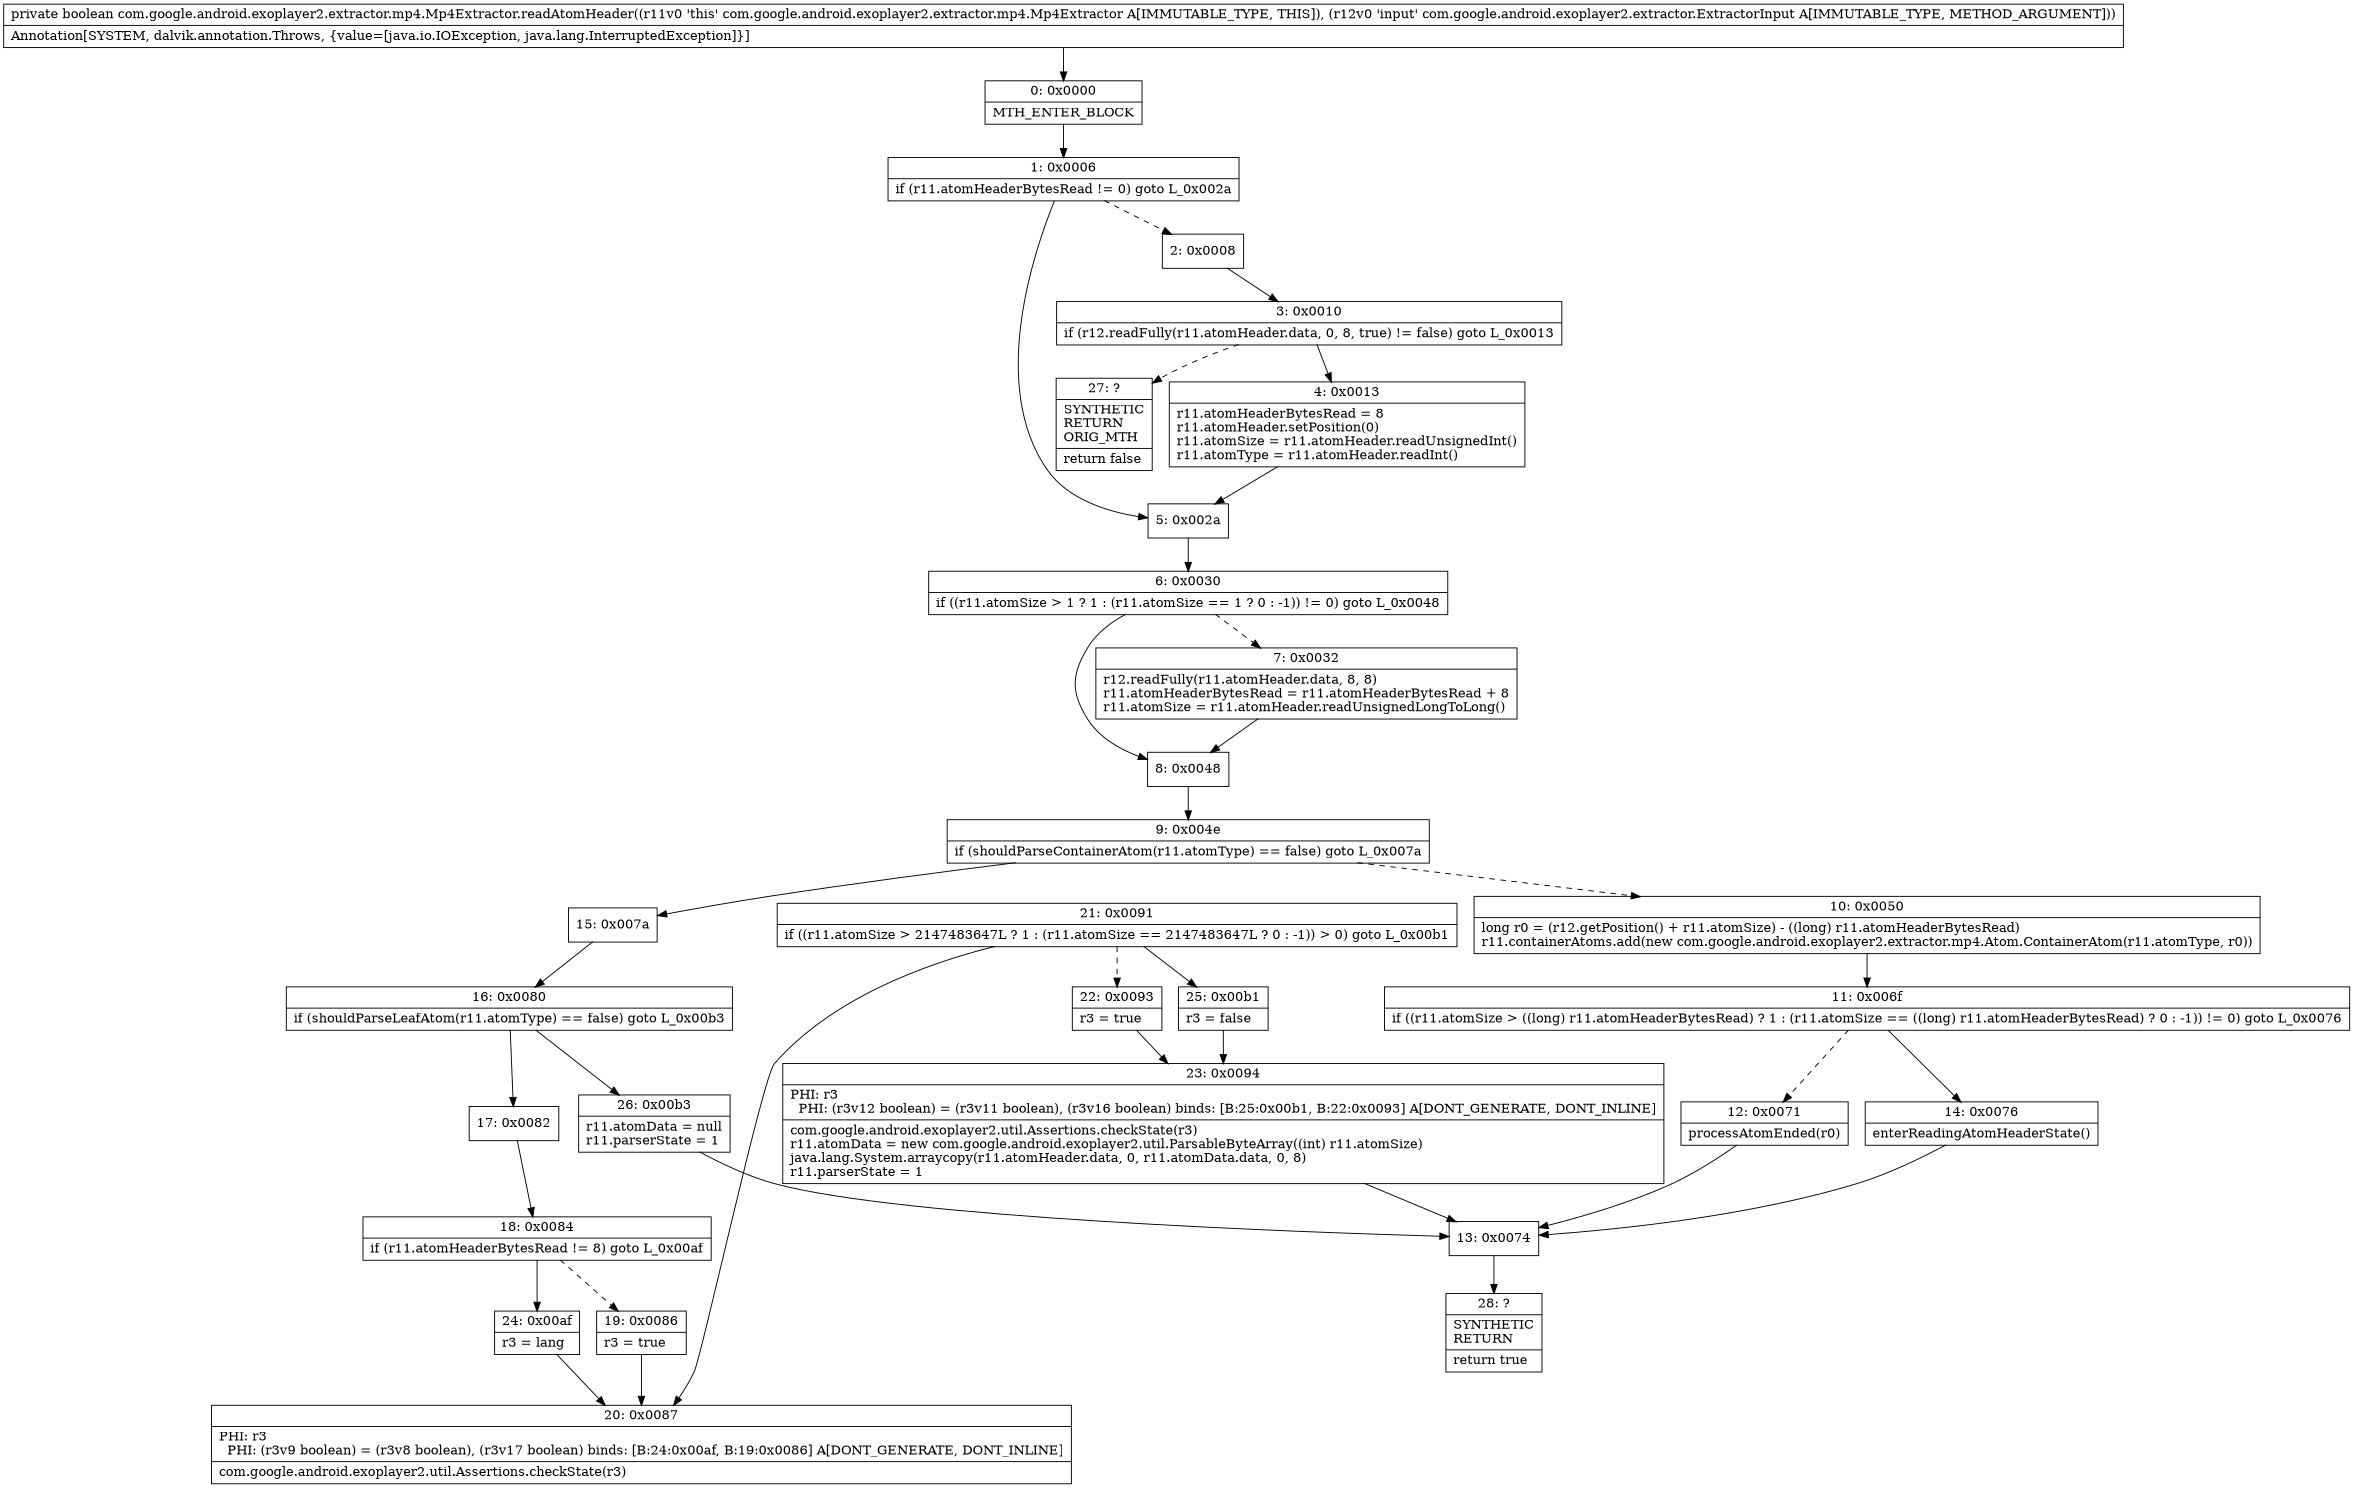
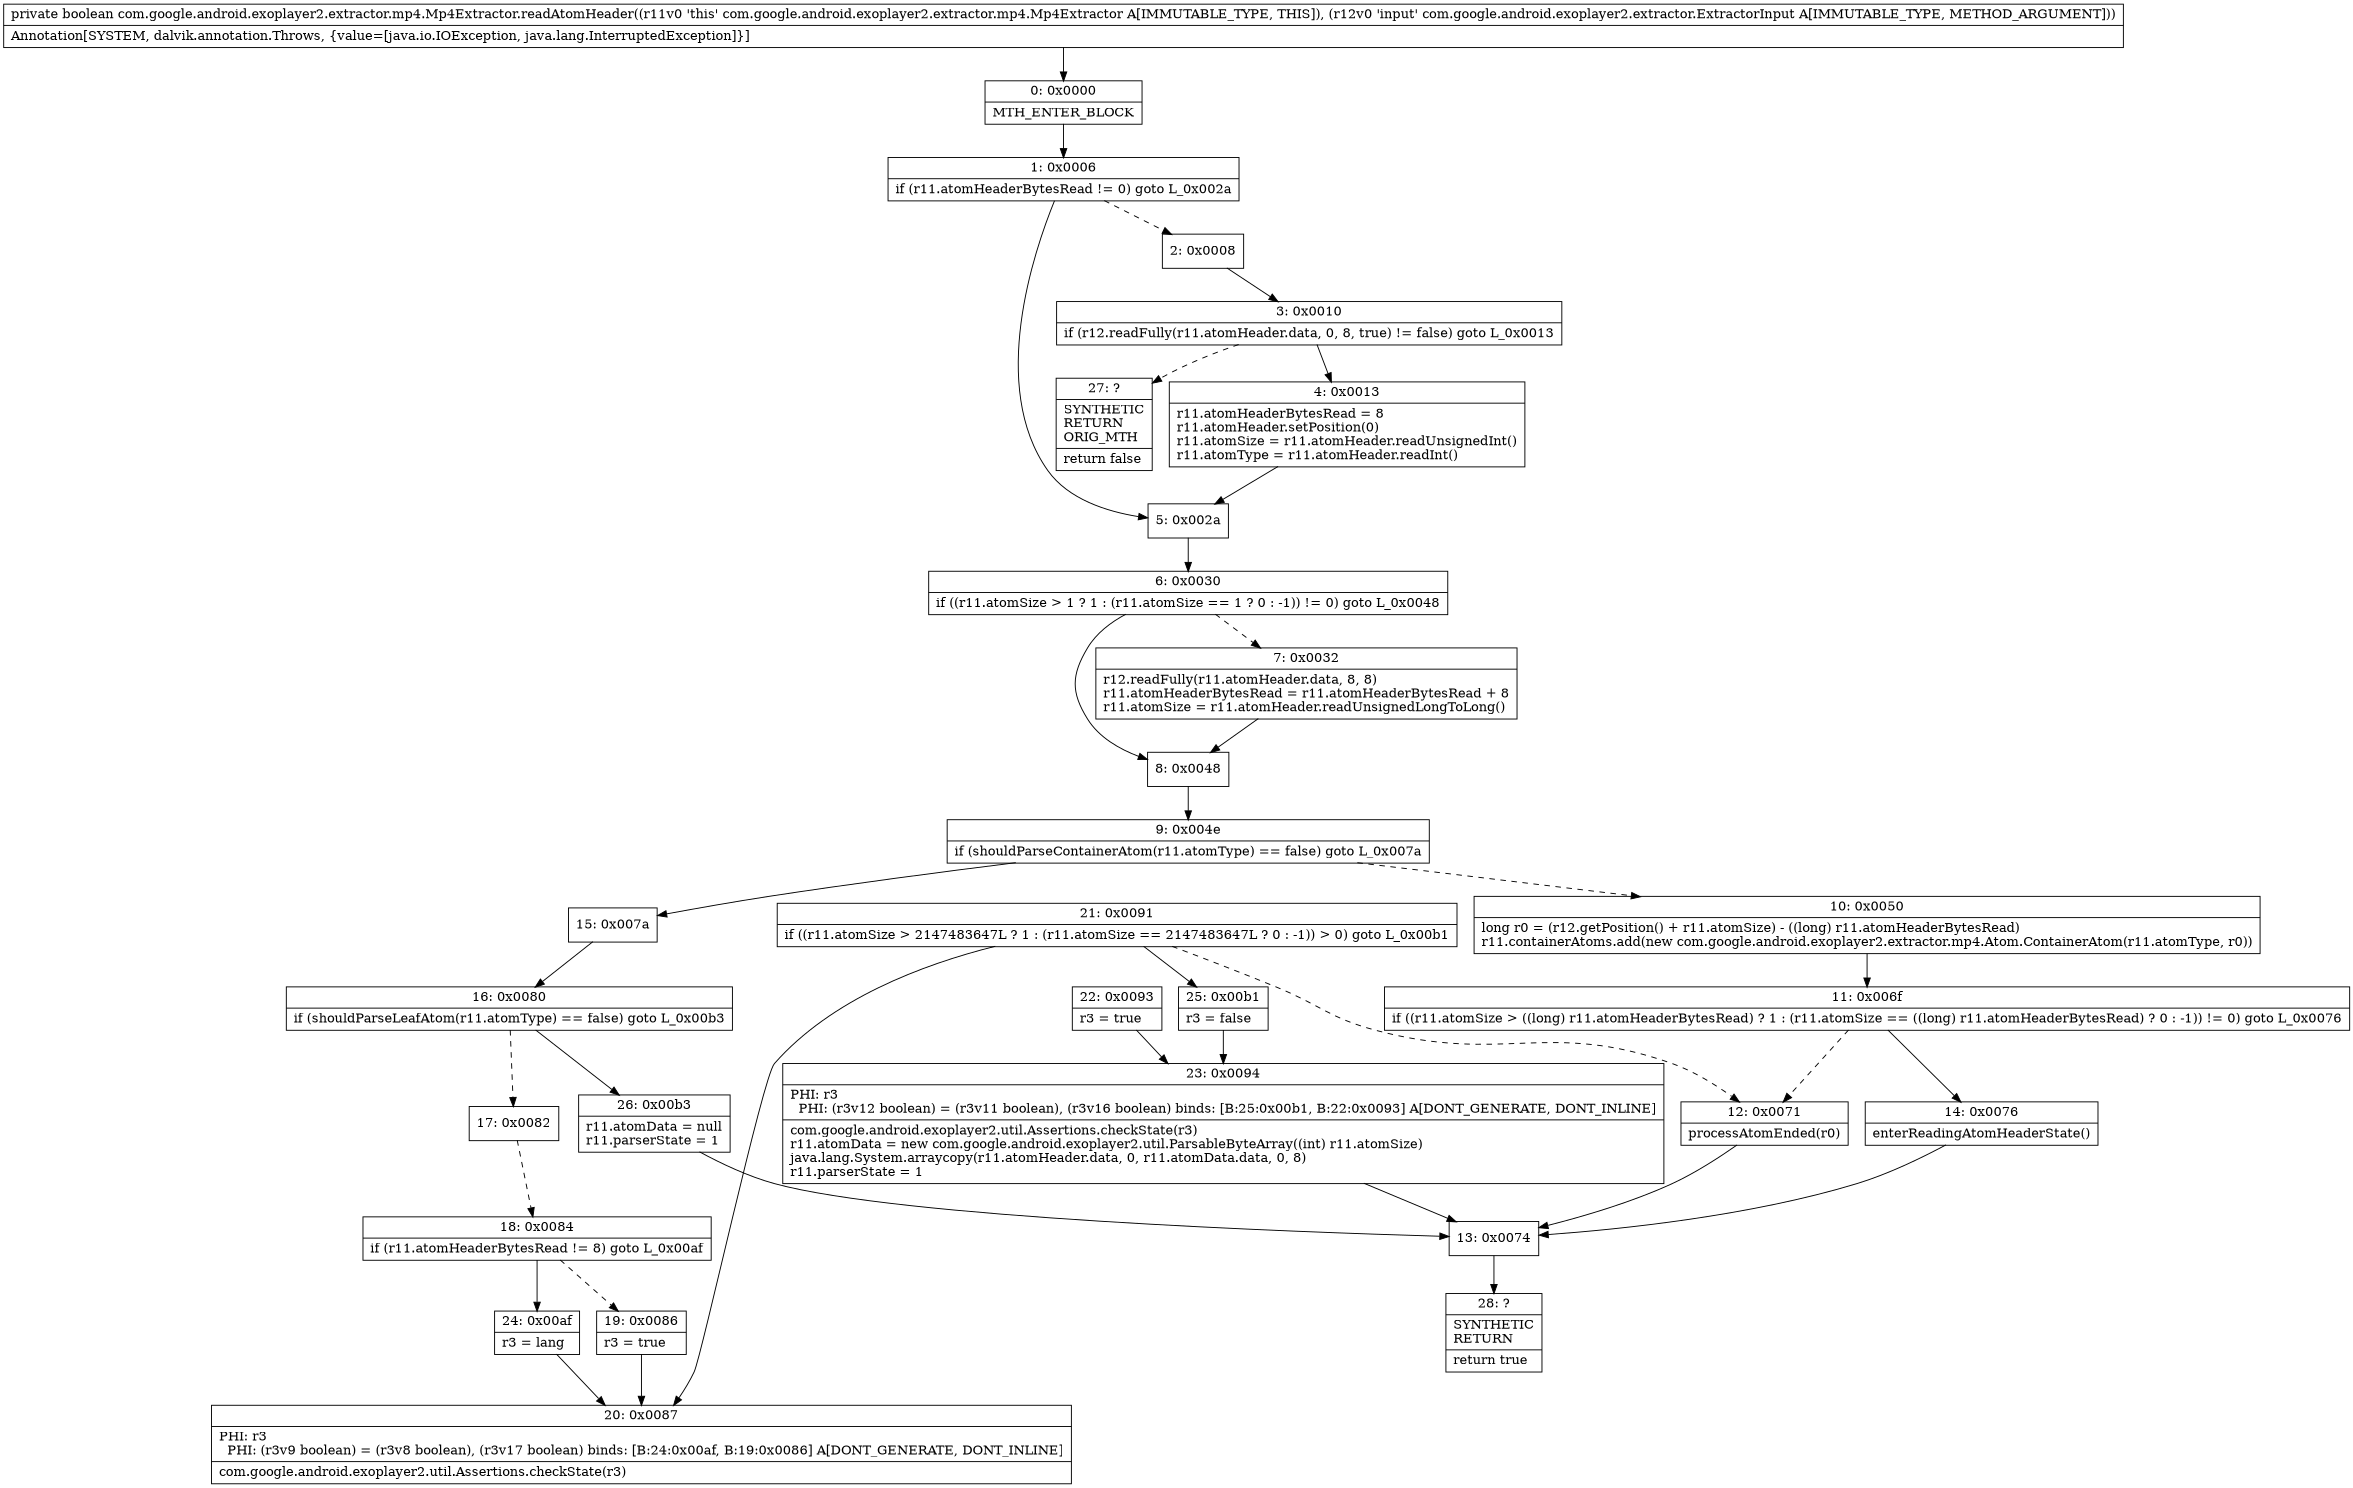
(1117, 962) -> (1448, 1043)
(512, 1064) -> (512, 1064)
(524, 1174) -> (524, 1174)
